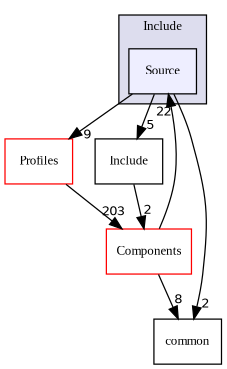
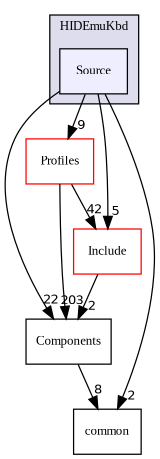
(163, 27) -> (94, 27)
(129, 161) -> (107, 252)
(176, 169) -> (6, 194)
none -> (81, 201)
(149, 252) -> (69, 342)
